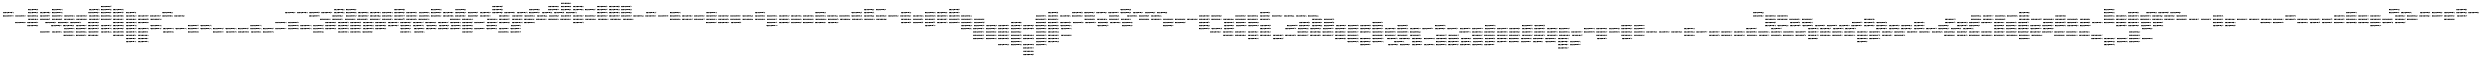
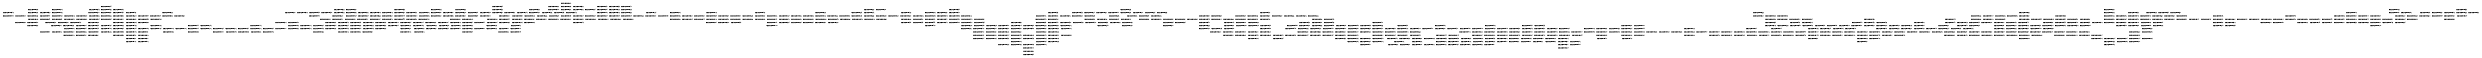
none -> (2147, 32)
